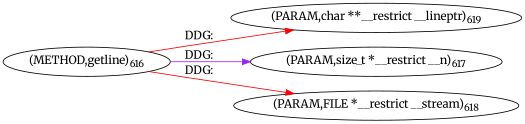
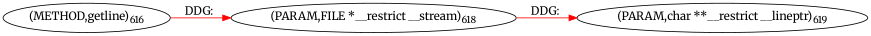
(217, 41) -> (543, 18)
(376, 62) -> none
